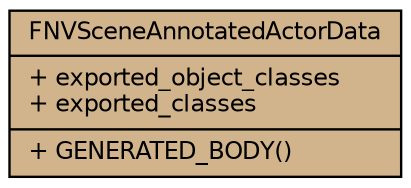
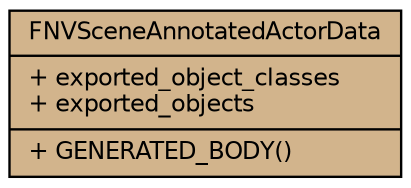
(144, 104) -> (142, 104)
